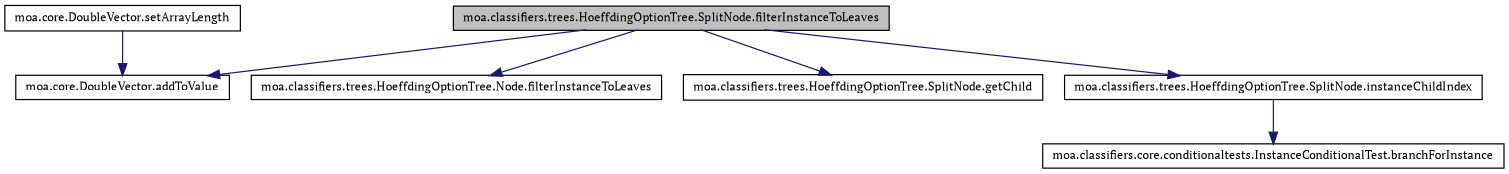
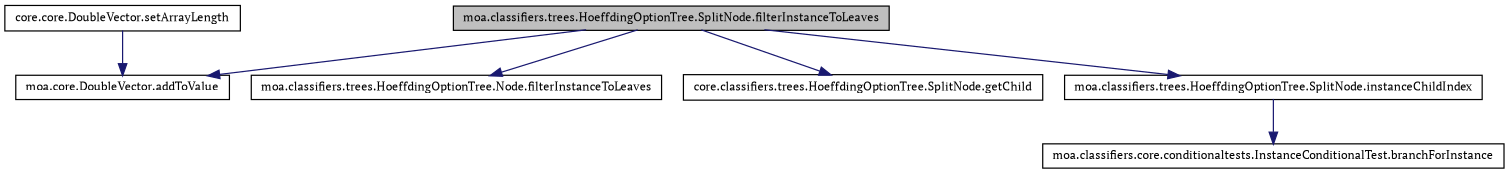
(123, 18) -> (123, 18)
(863, 87) -> (863, 87)
